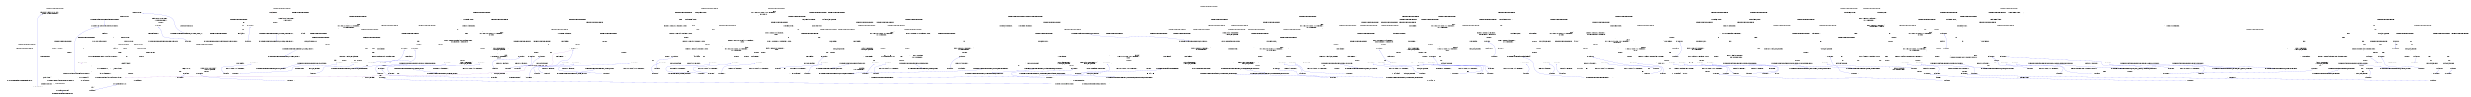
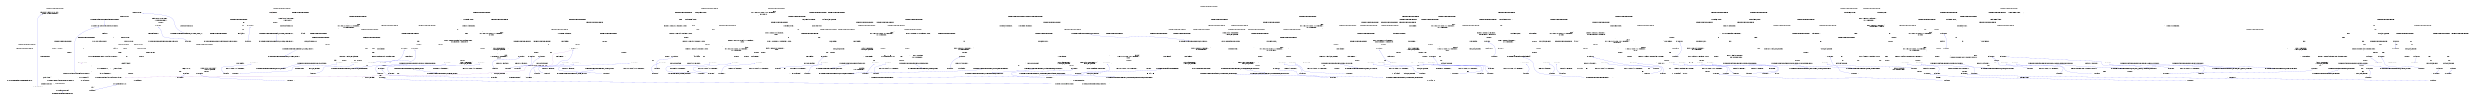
none -> (286, 26)
